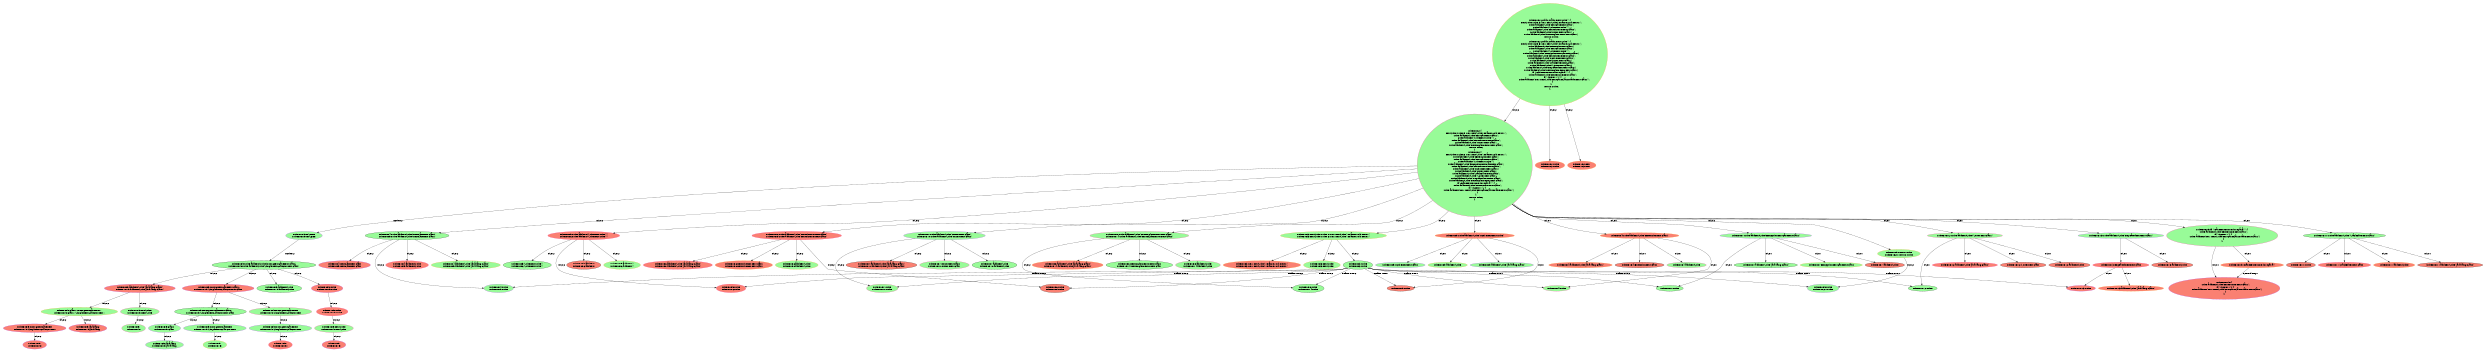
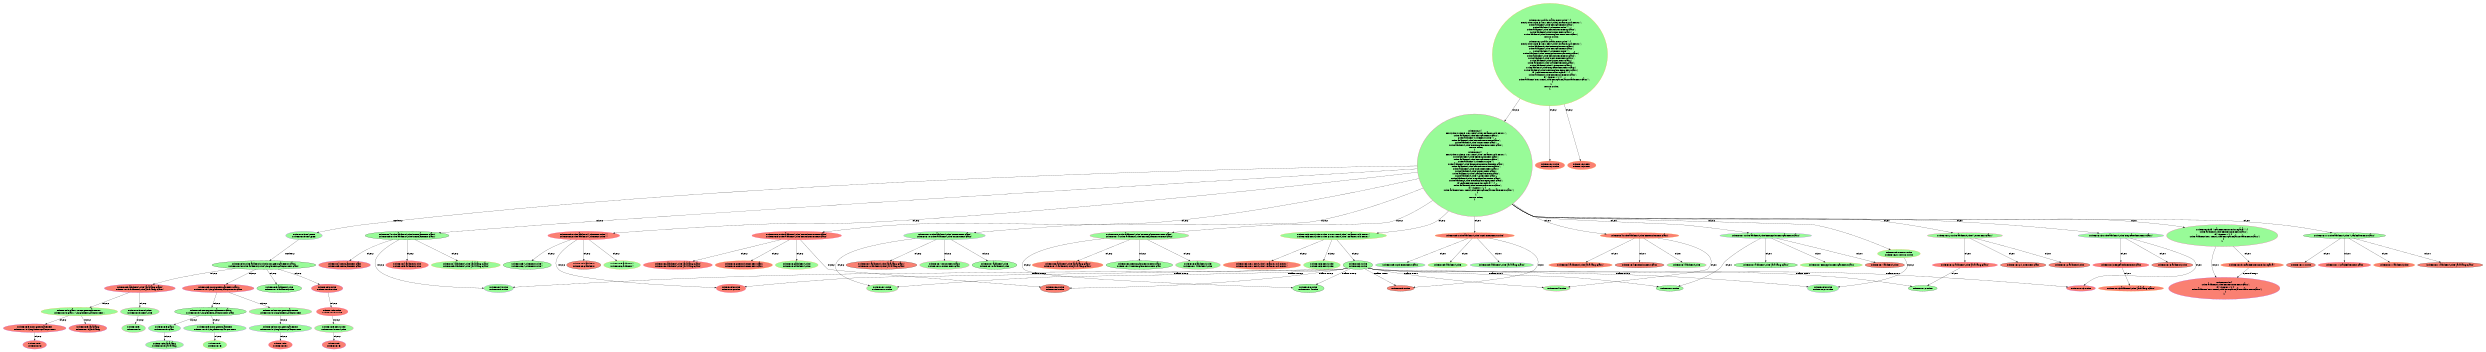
(1929, 254) -> (1944, 276)
(2100, 276) -> (2178, 276)
